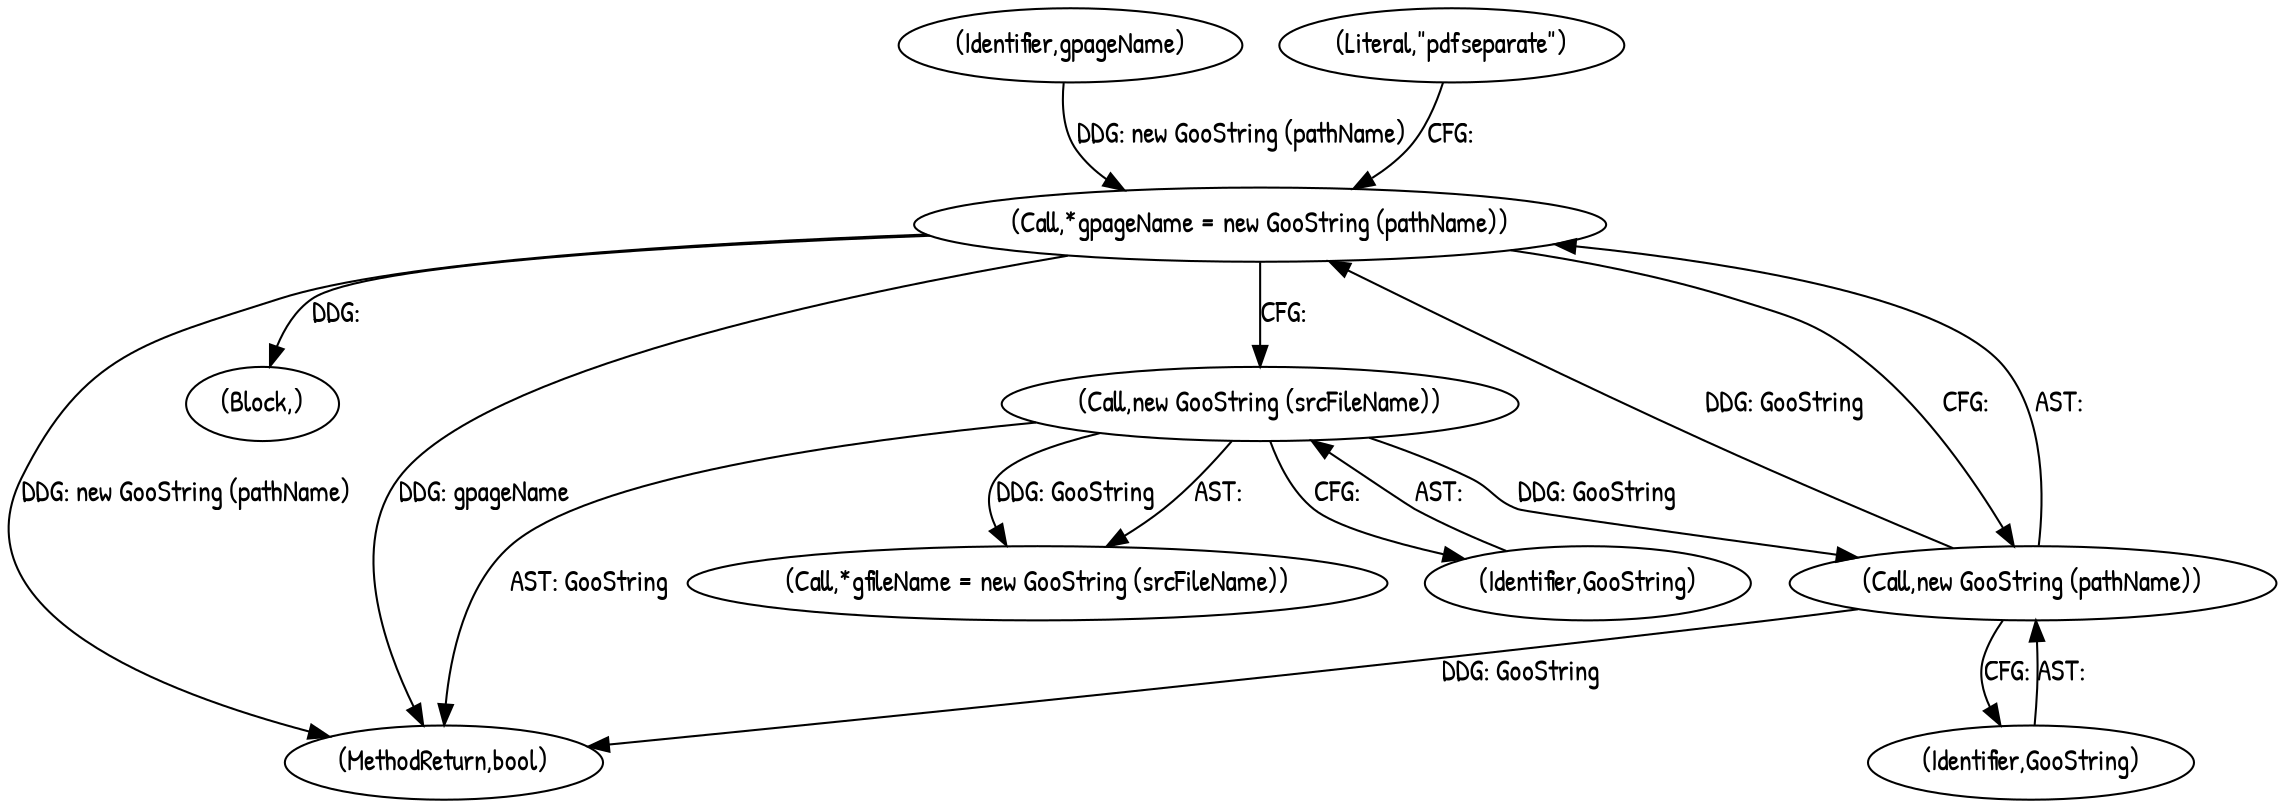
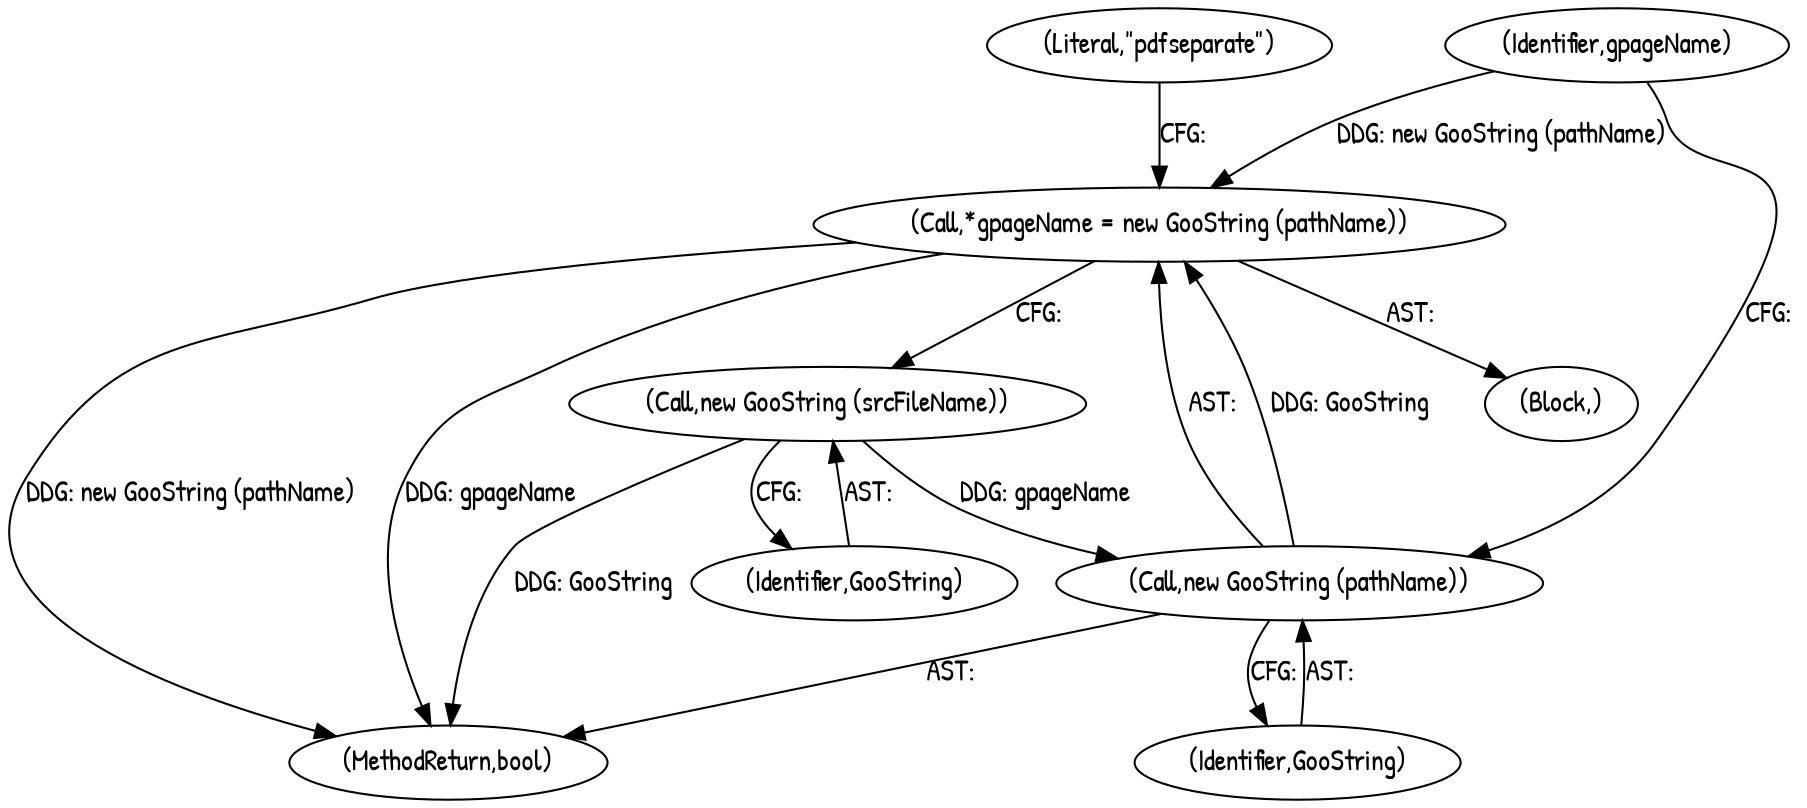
(340, 314) -> (1414, 314)
(1798, 320) -> (1726, 336)
(1597, 494) -> (1045, 494)
(589, 583) -> (594, 583)
(1038, 583) -> none
(1521, 673) -> (954, 673)
